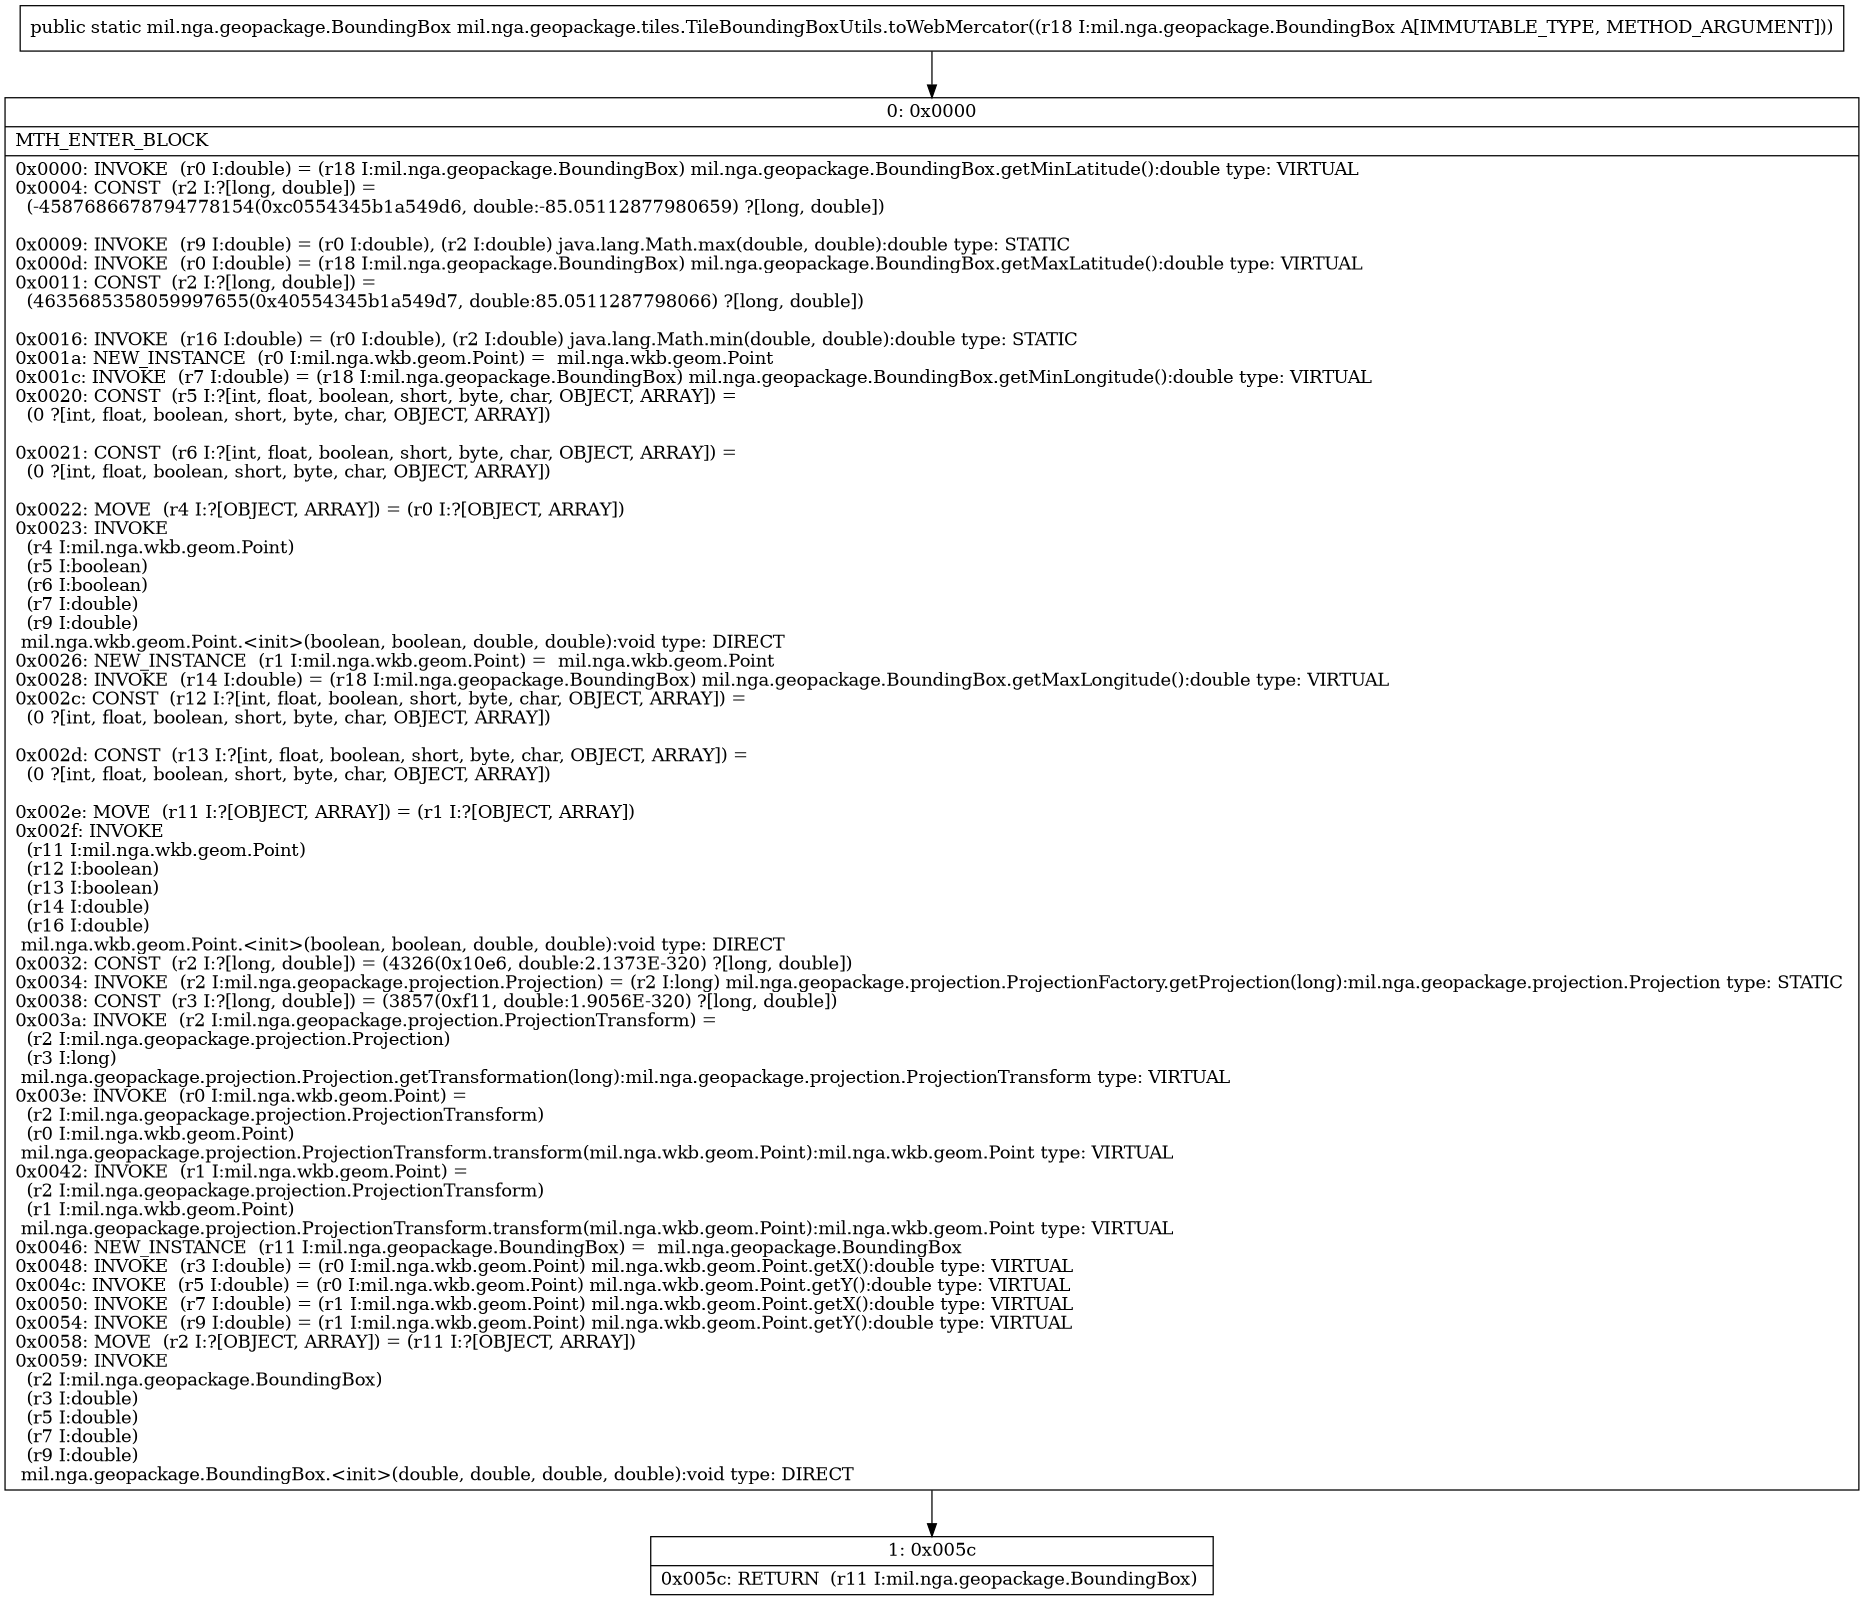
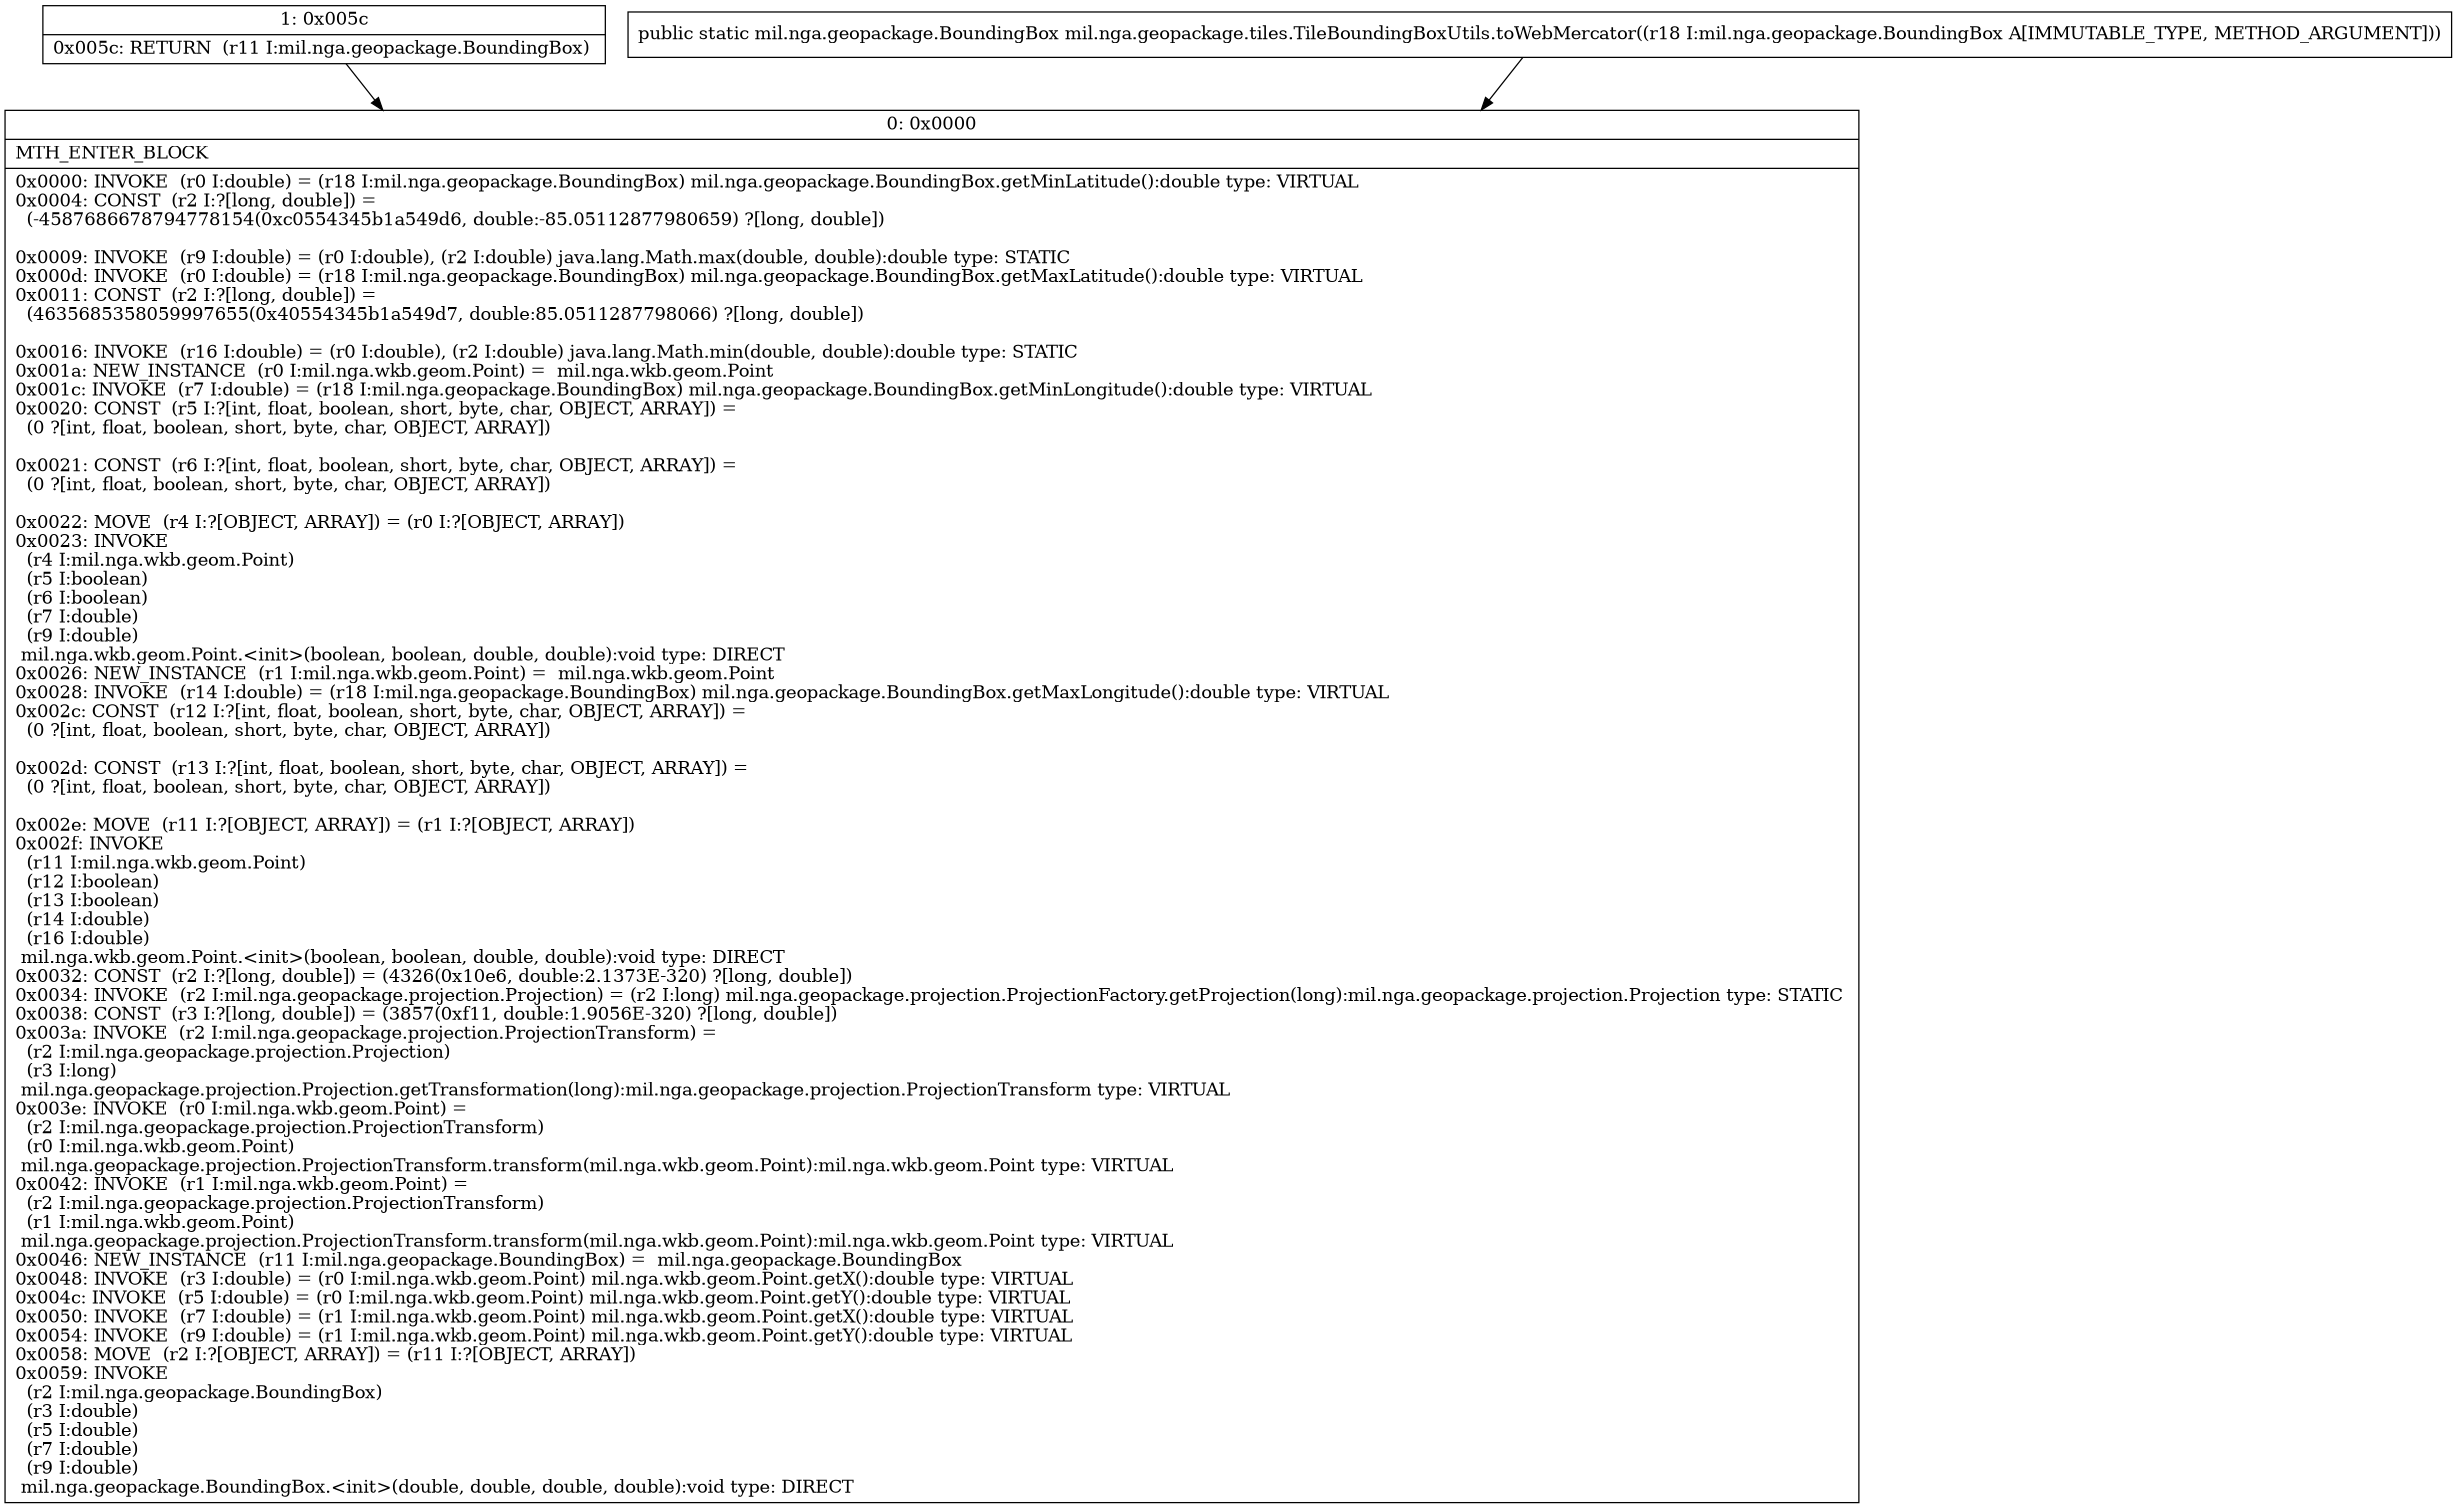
(932, 1507) -> (360, 82)
